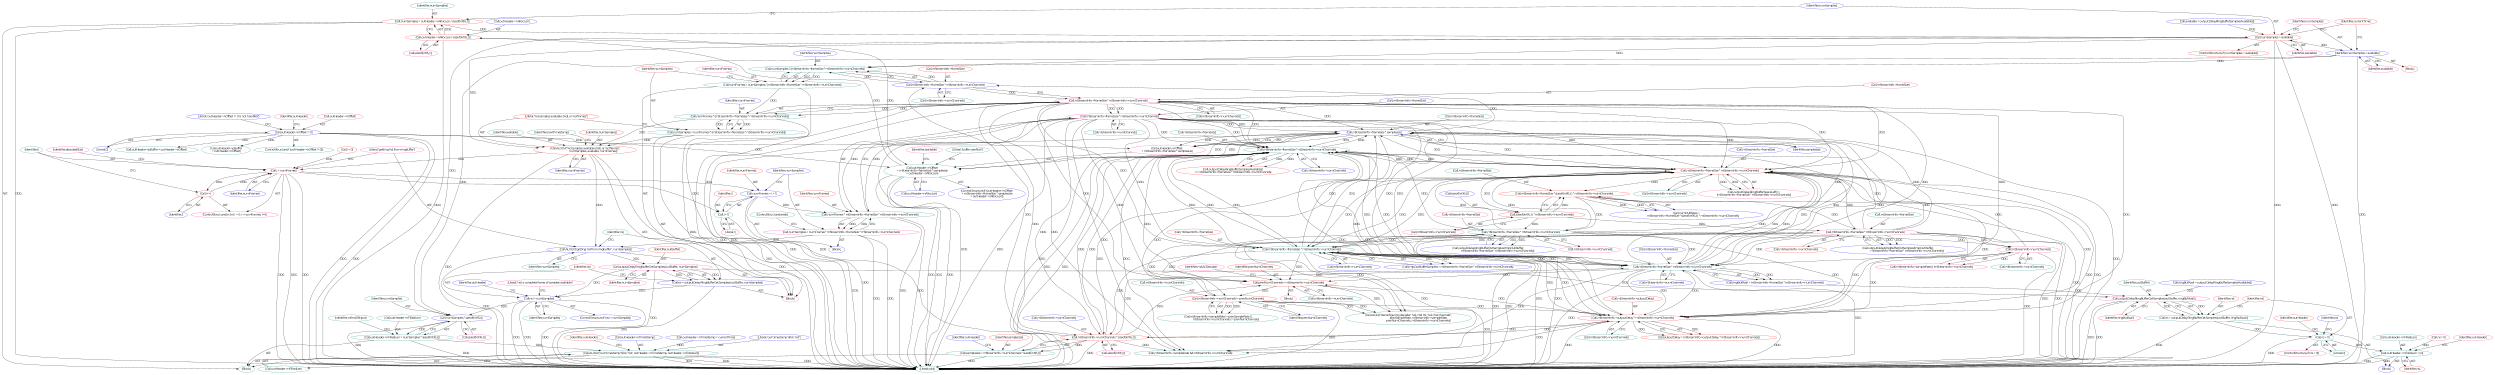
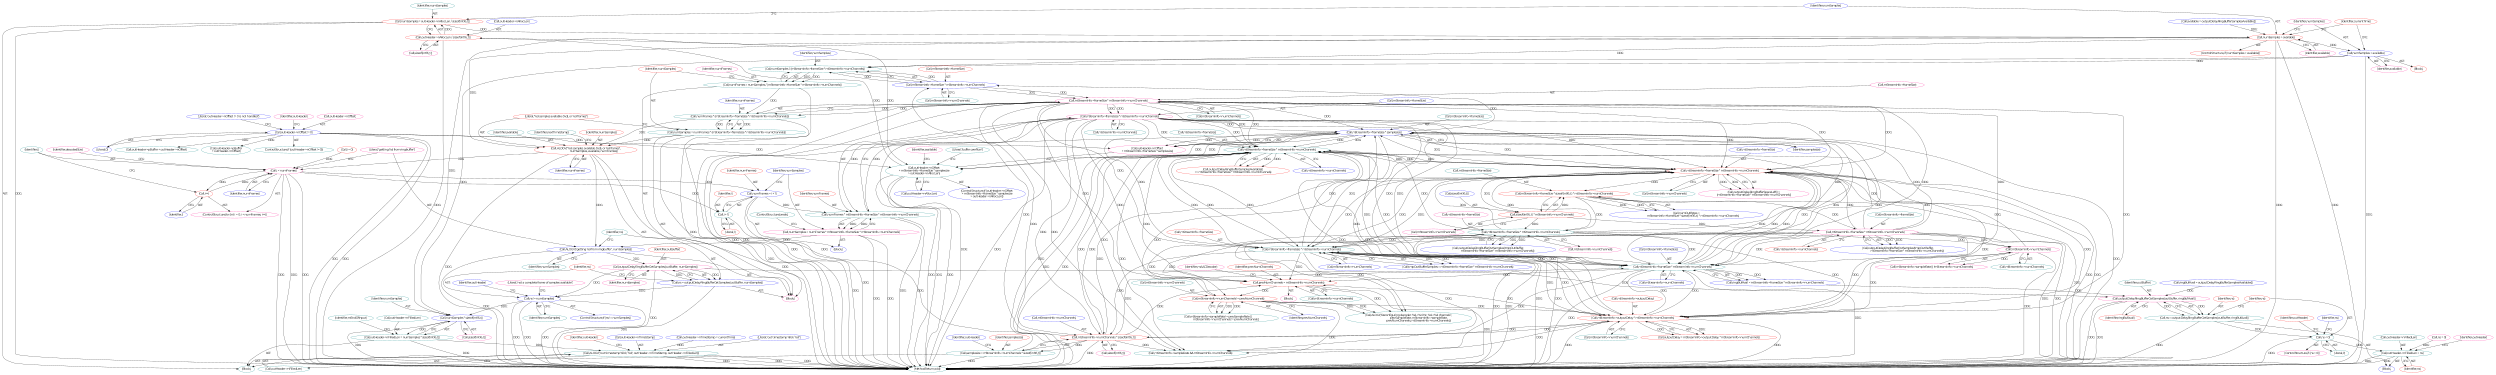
(2357, 53) -> (2366, 53)
(927, 369) -> (927, 369)
